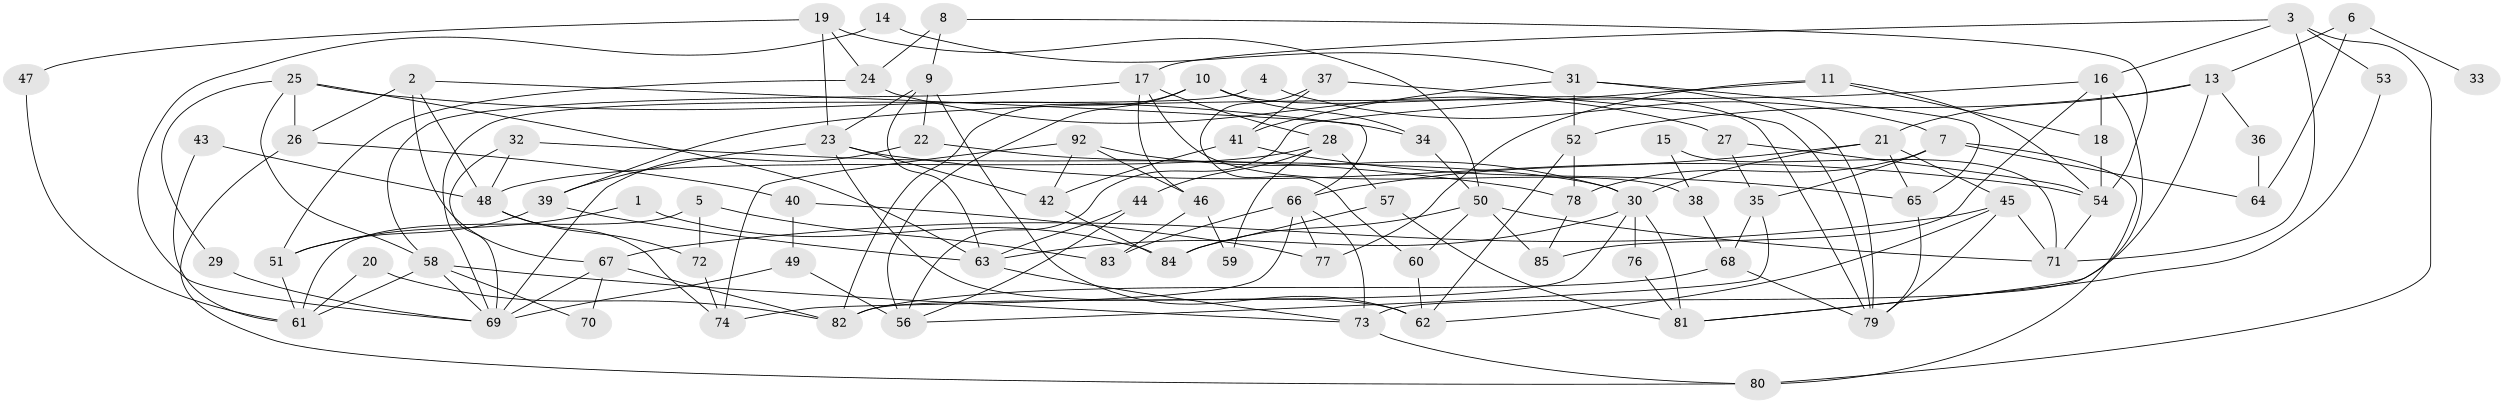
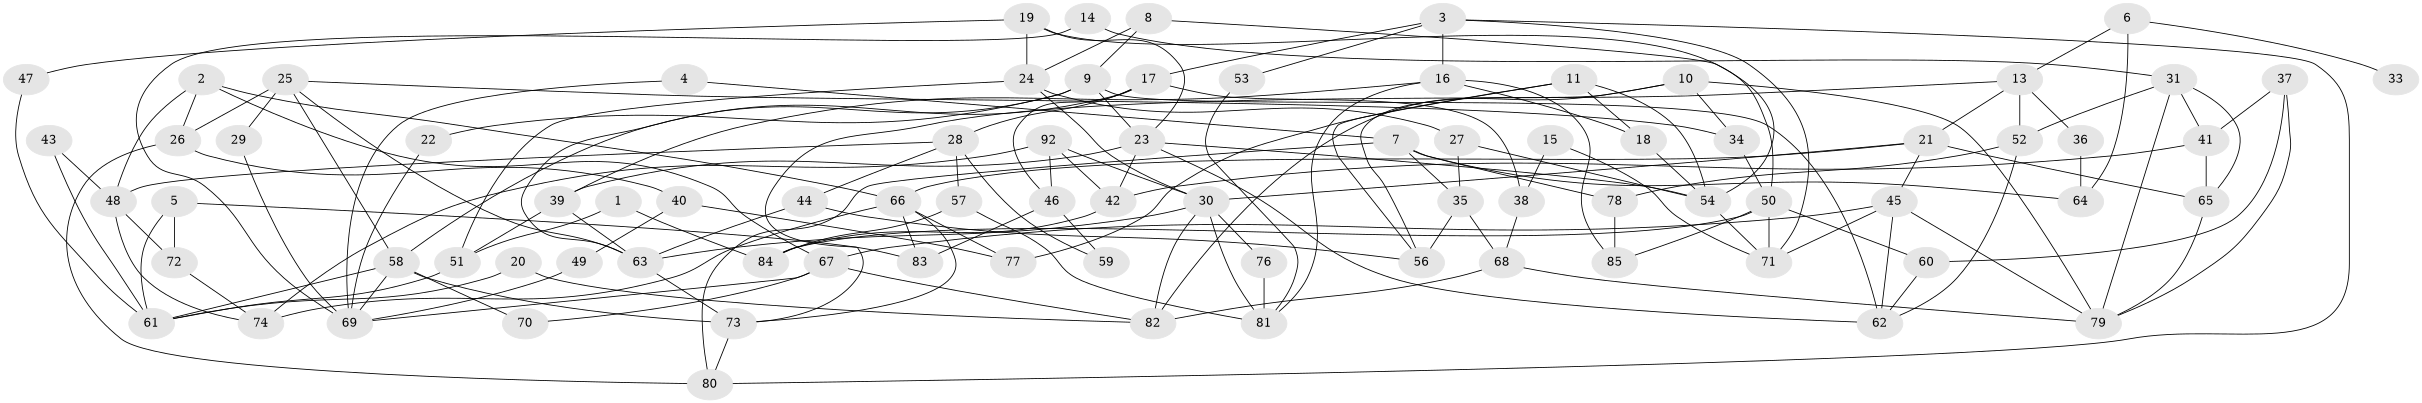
(517, 141) -> none
(1282, 163) -> (1111, 155)
(843, 290) -> none
